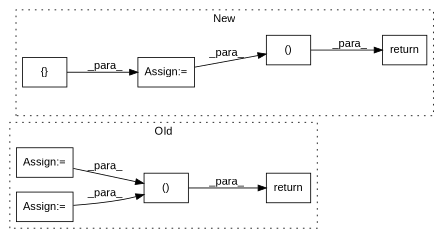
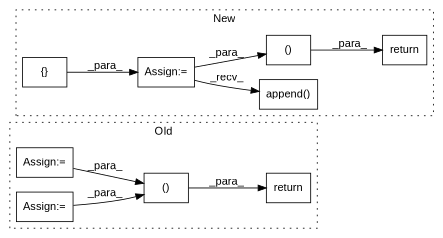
none -> (289, 94)
